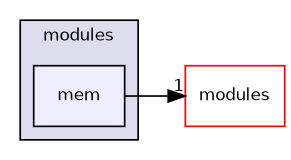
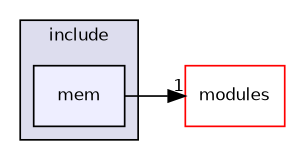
(79, 36) -> (79, 36)
